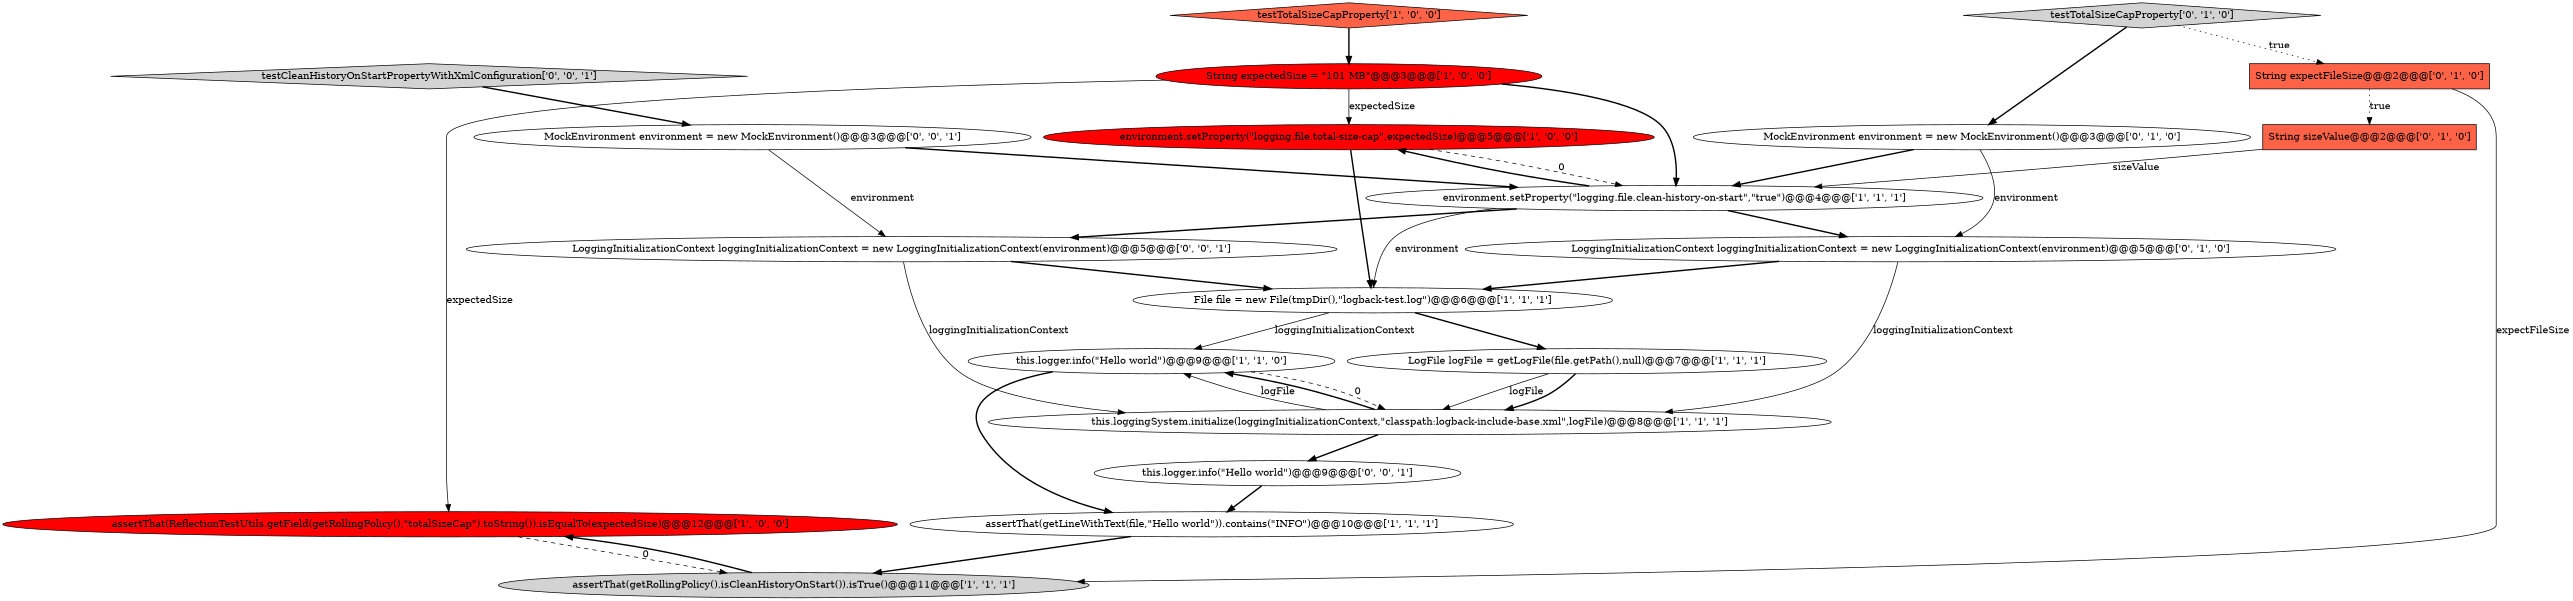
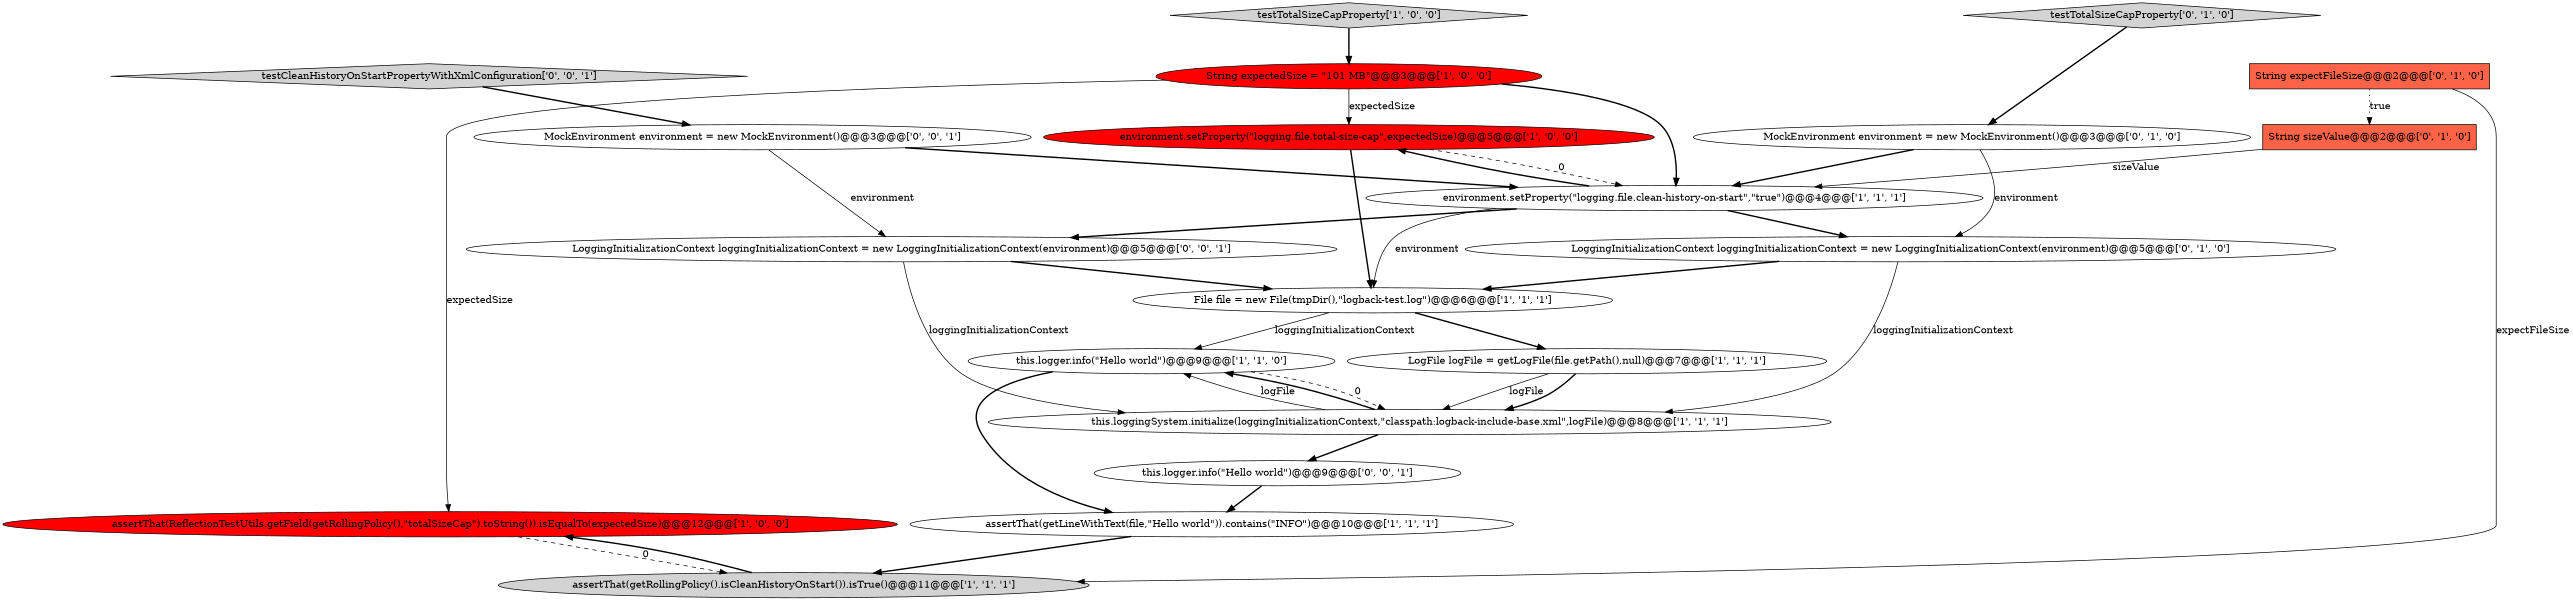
(1349, 15) -> (1349, 15)
(2247, 44) -> none
